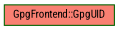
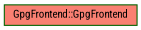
(59, 15) -> (71, 15)
